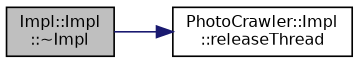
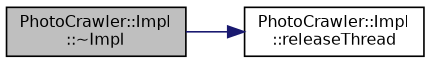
(60, 32) -> (96, 32)
